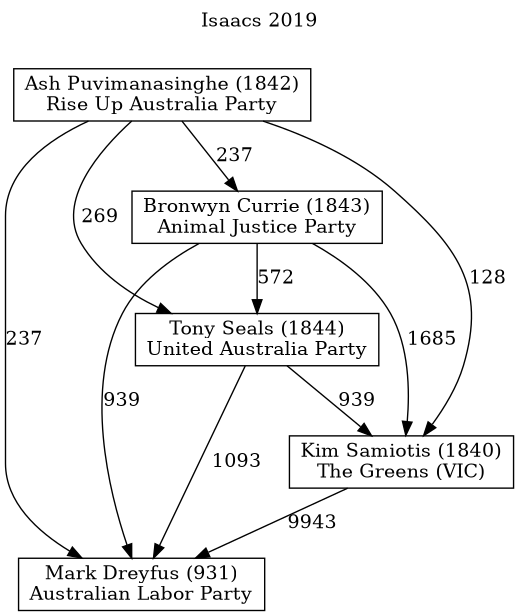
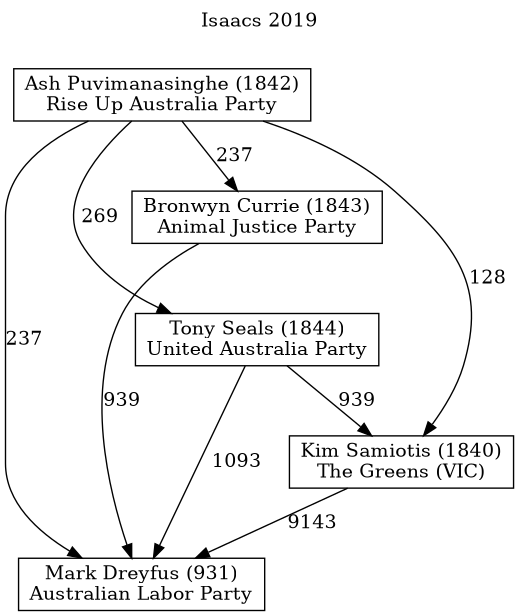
(257, 271) -> none
(392, 316) -> none
(313, 523) -> (313, 523)
